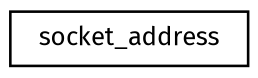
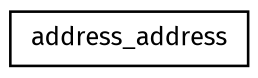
(129, 39) -> (129, 39)
